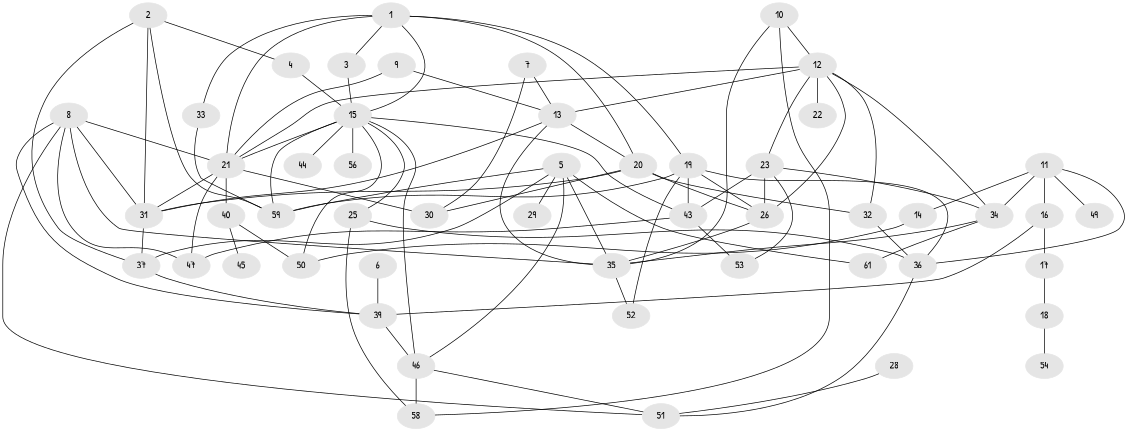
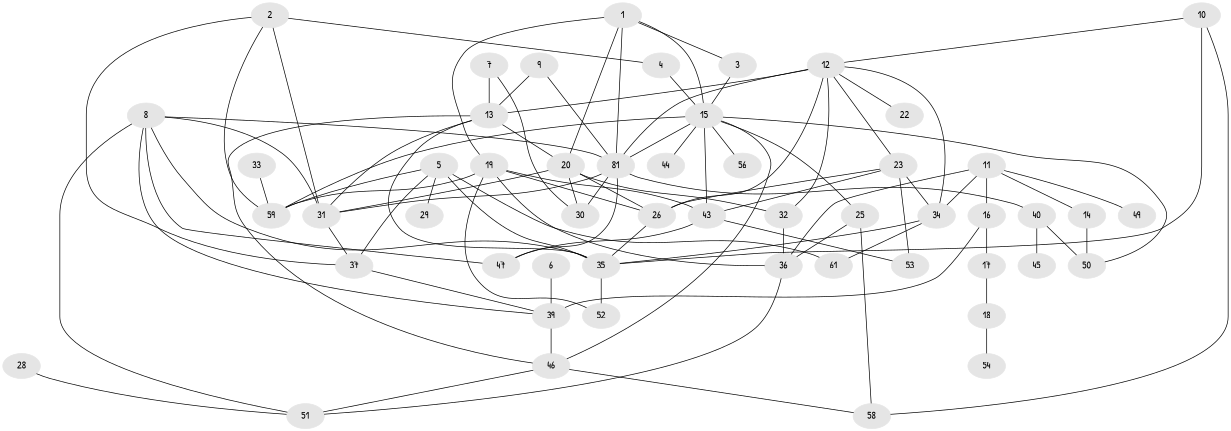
(271, 32) -> none
(226, 166) -> (616, 166)
(520, 283) -> (238, 214)
